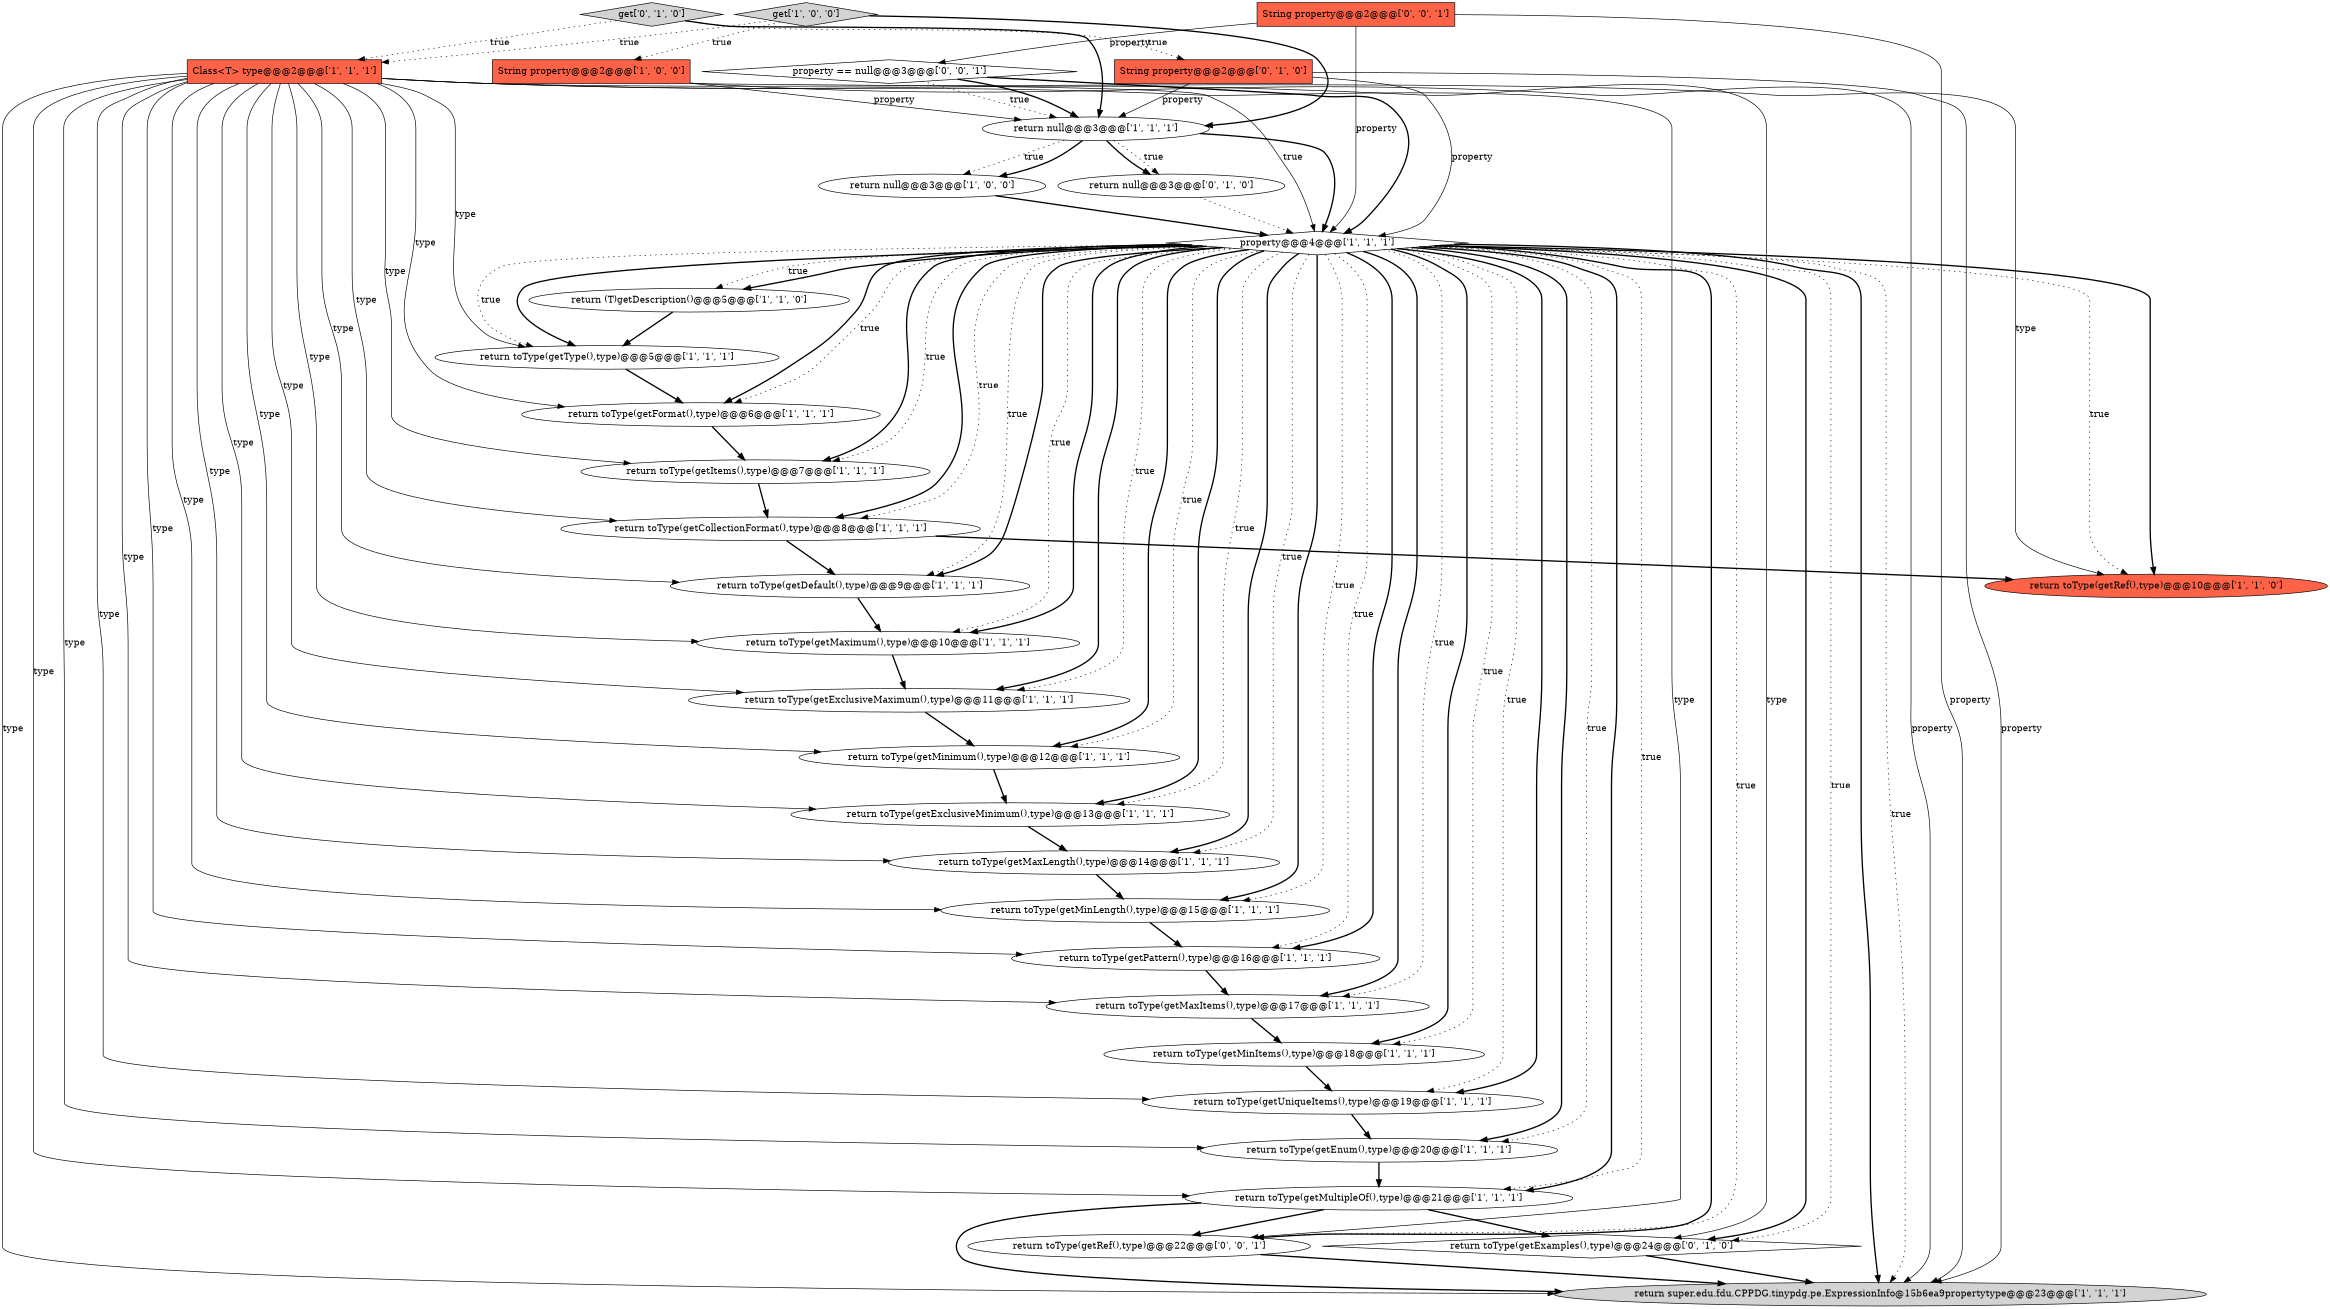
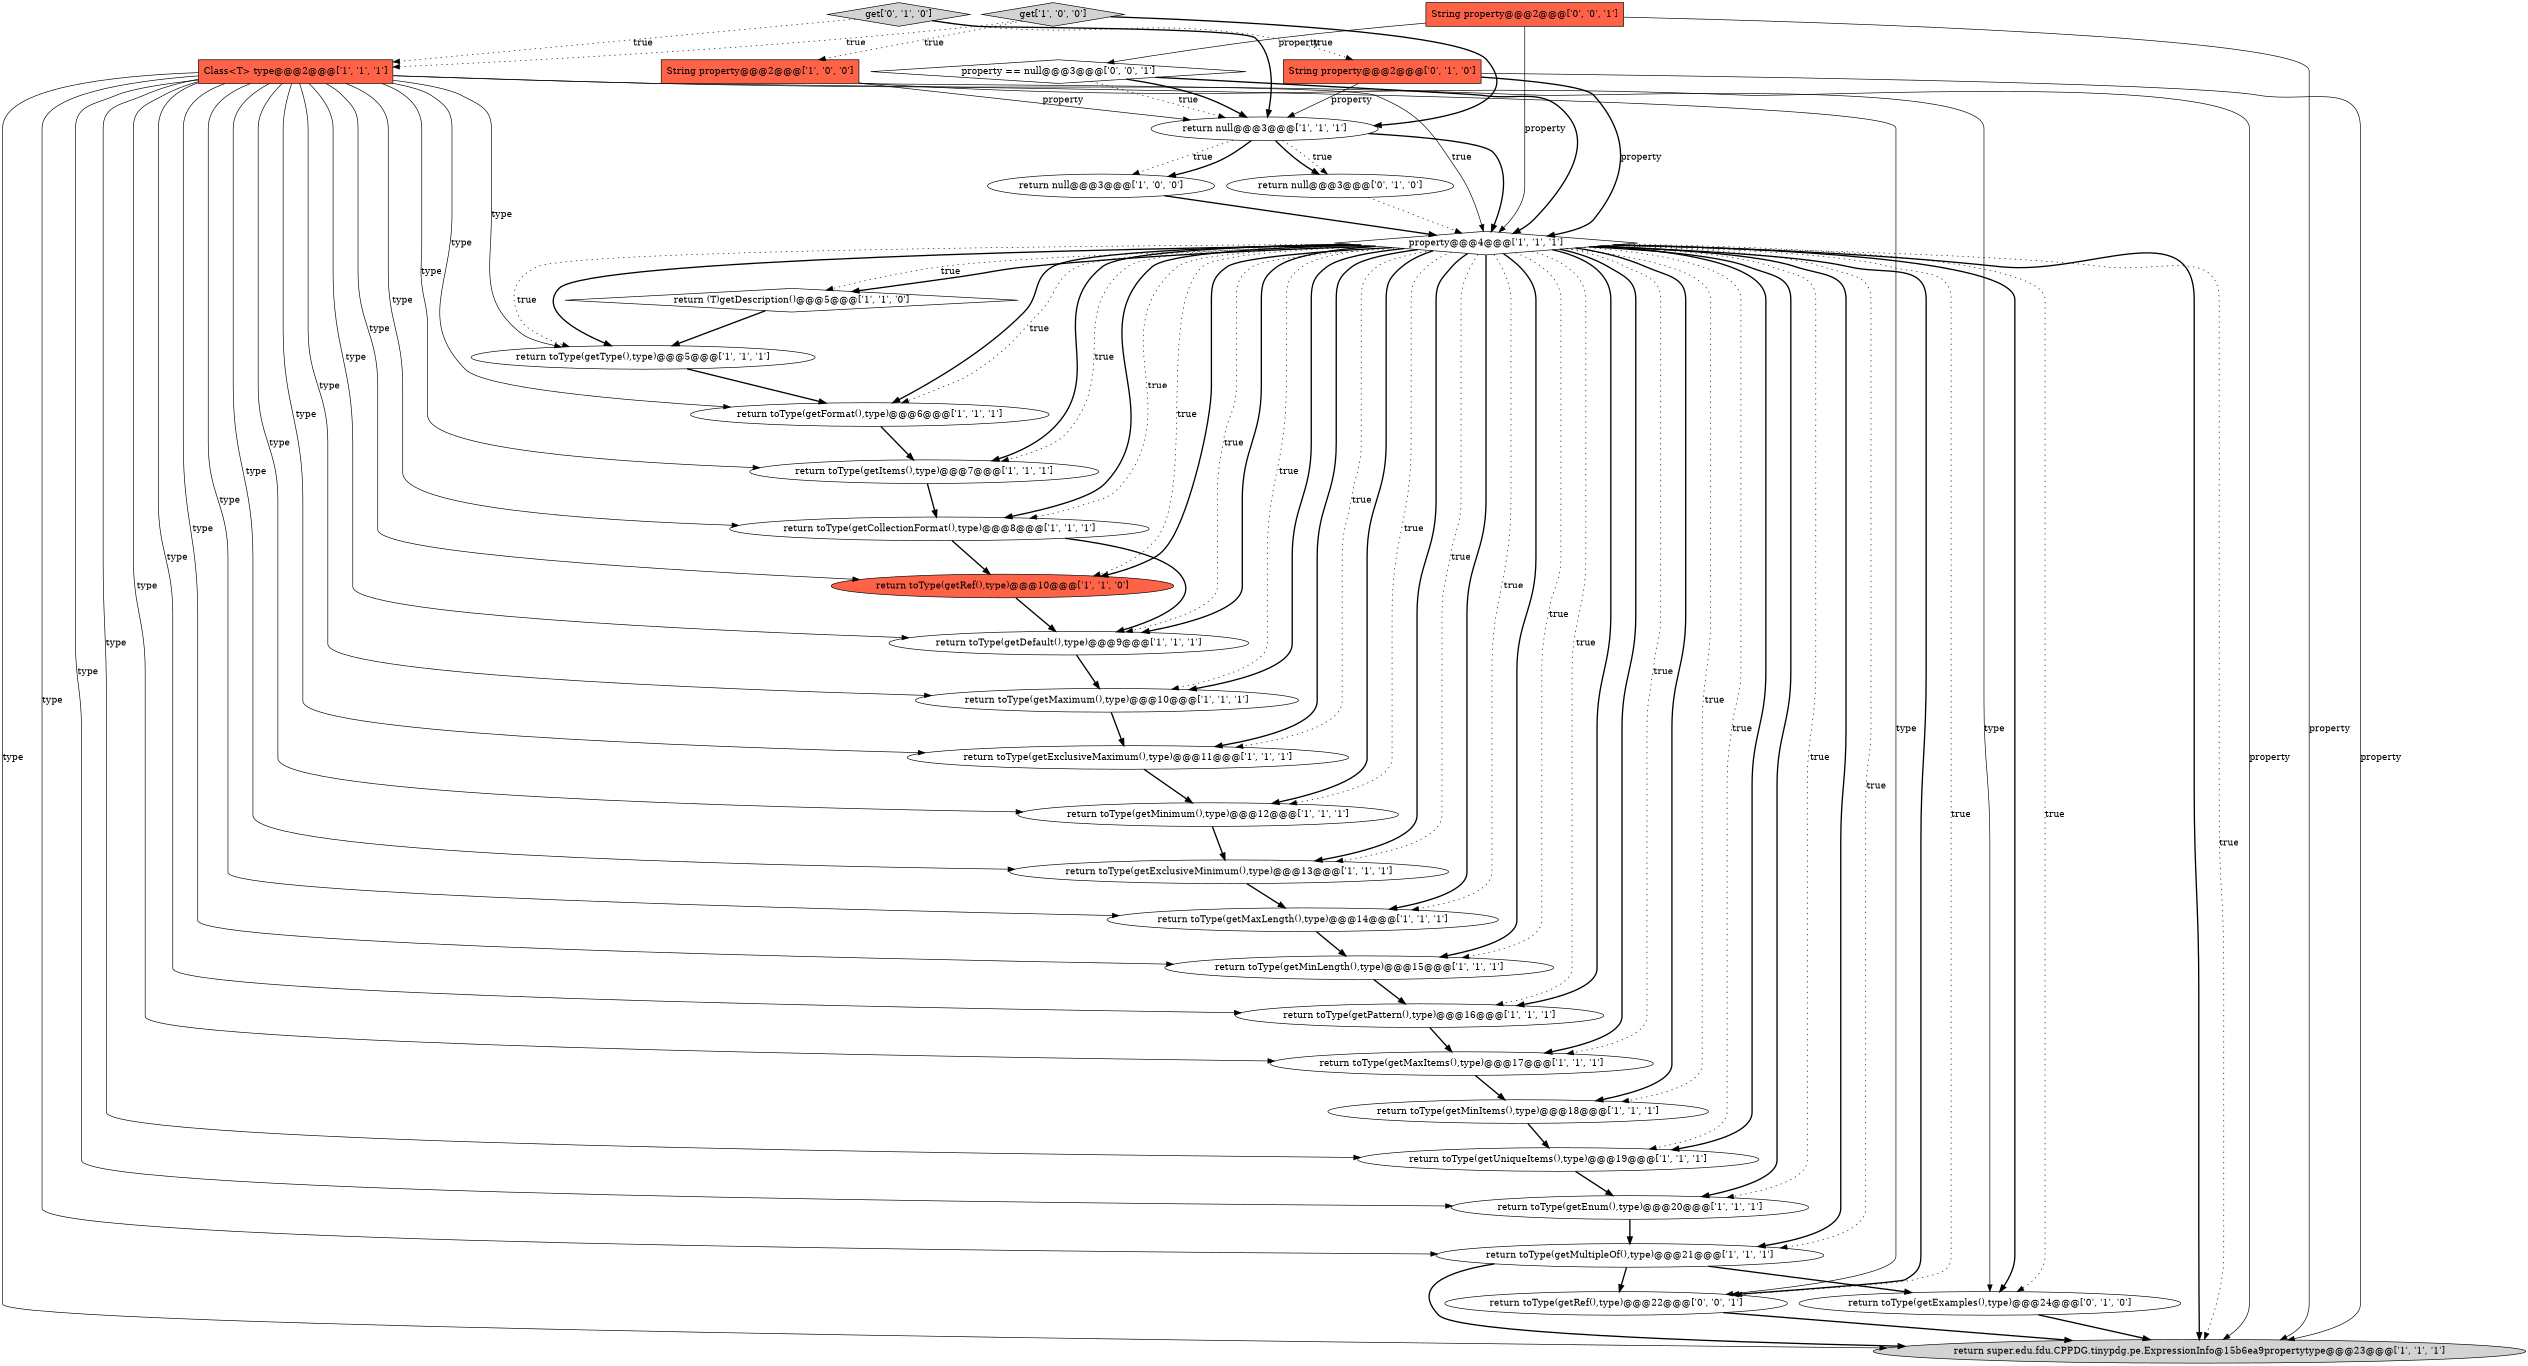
(1443, 122) -> (1612, 122)
(689, 300) -> (792, 300)
none -> (1033, 612)
(1592, 1246) -> (1990, 1303)
